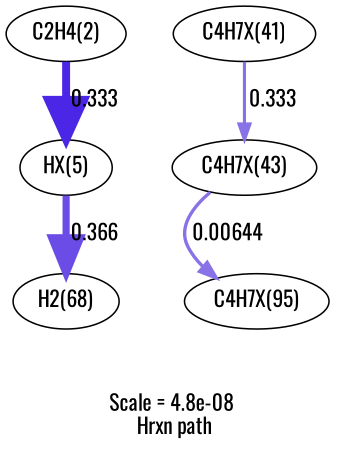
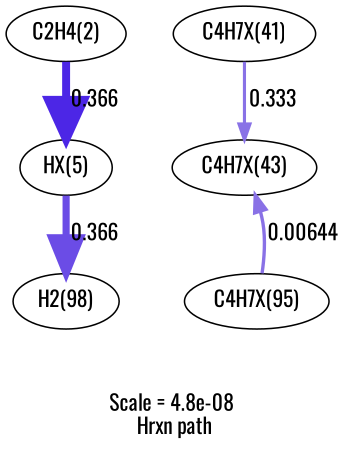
(92, 101) -> (92, 101)
(185, 228) -> (264, 242)
(66, 301) -> (66, 301)
